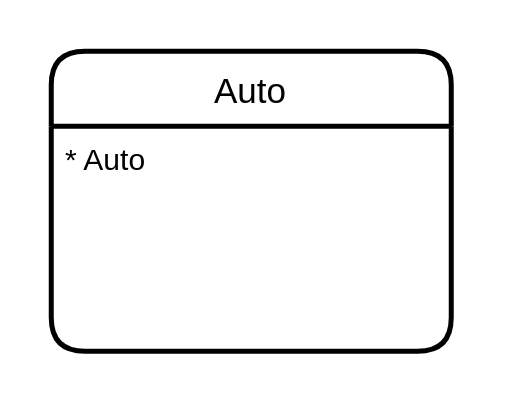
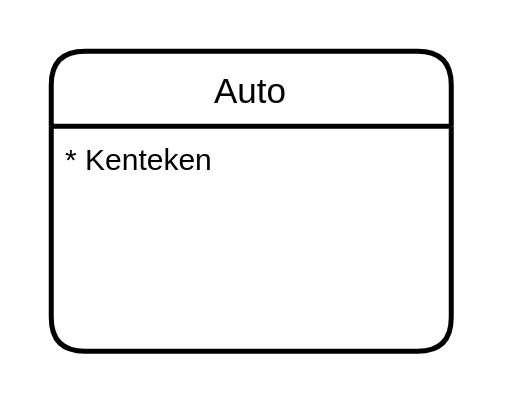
(112, 160) -> (145, 160)
